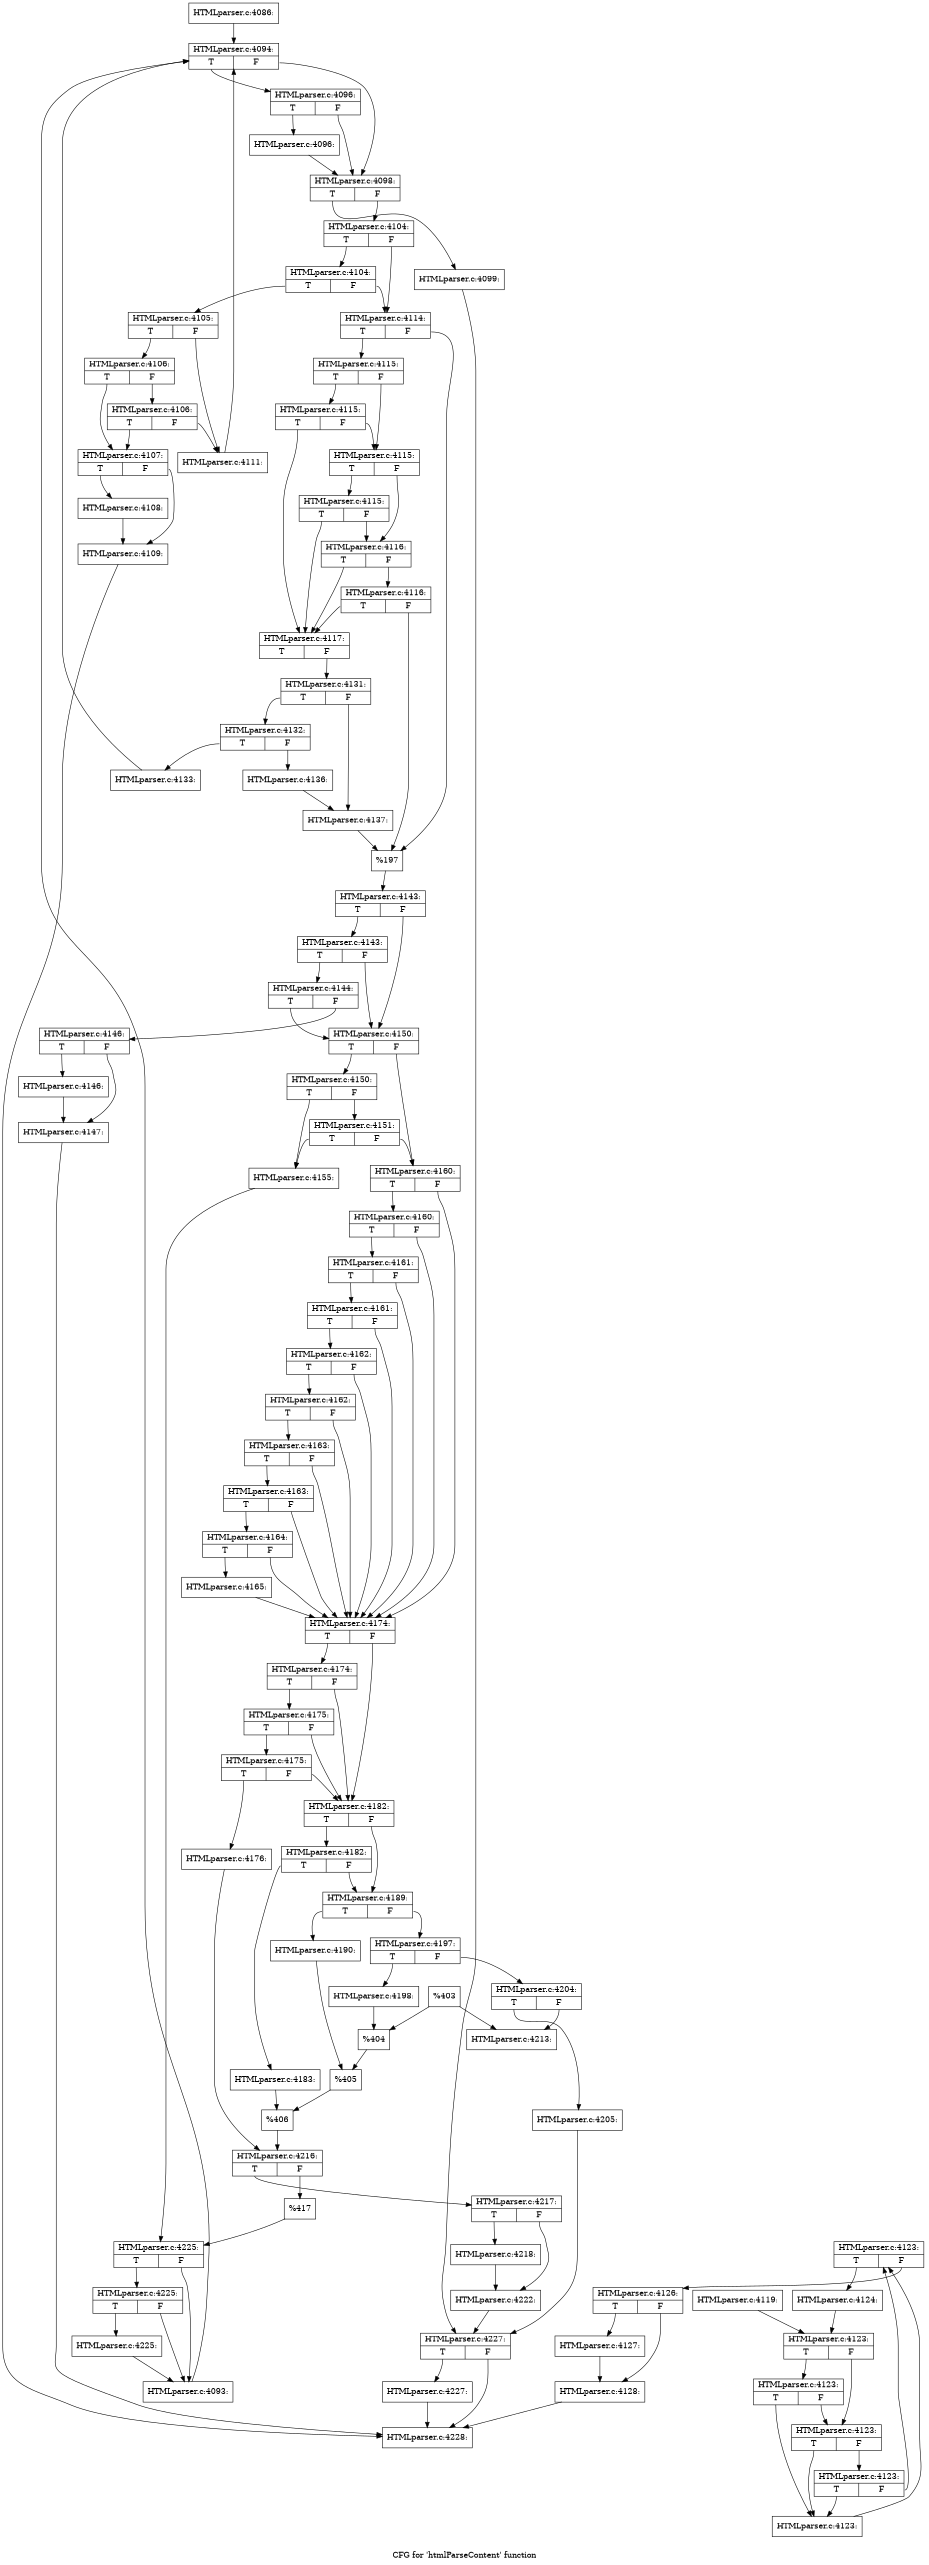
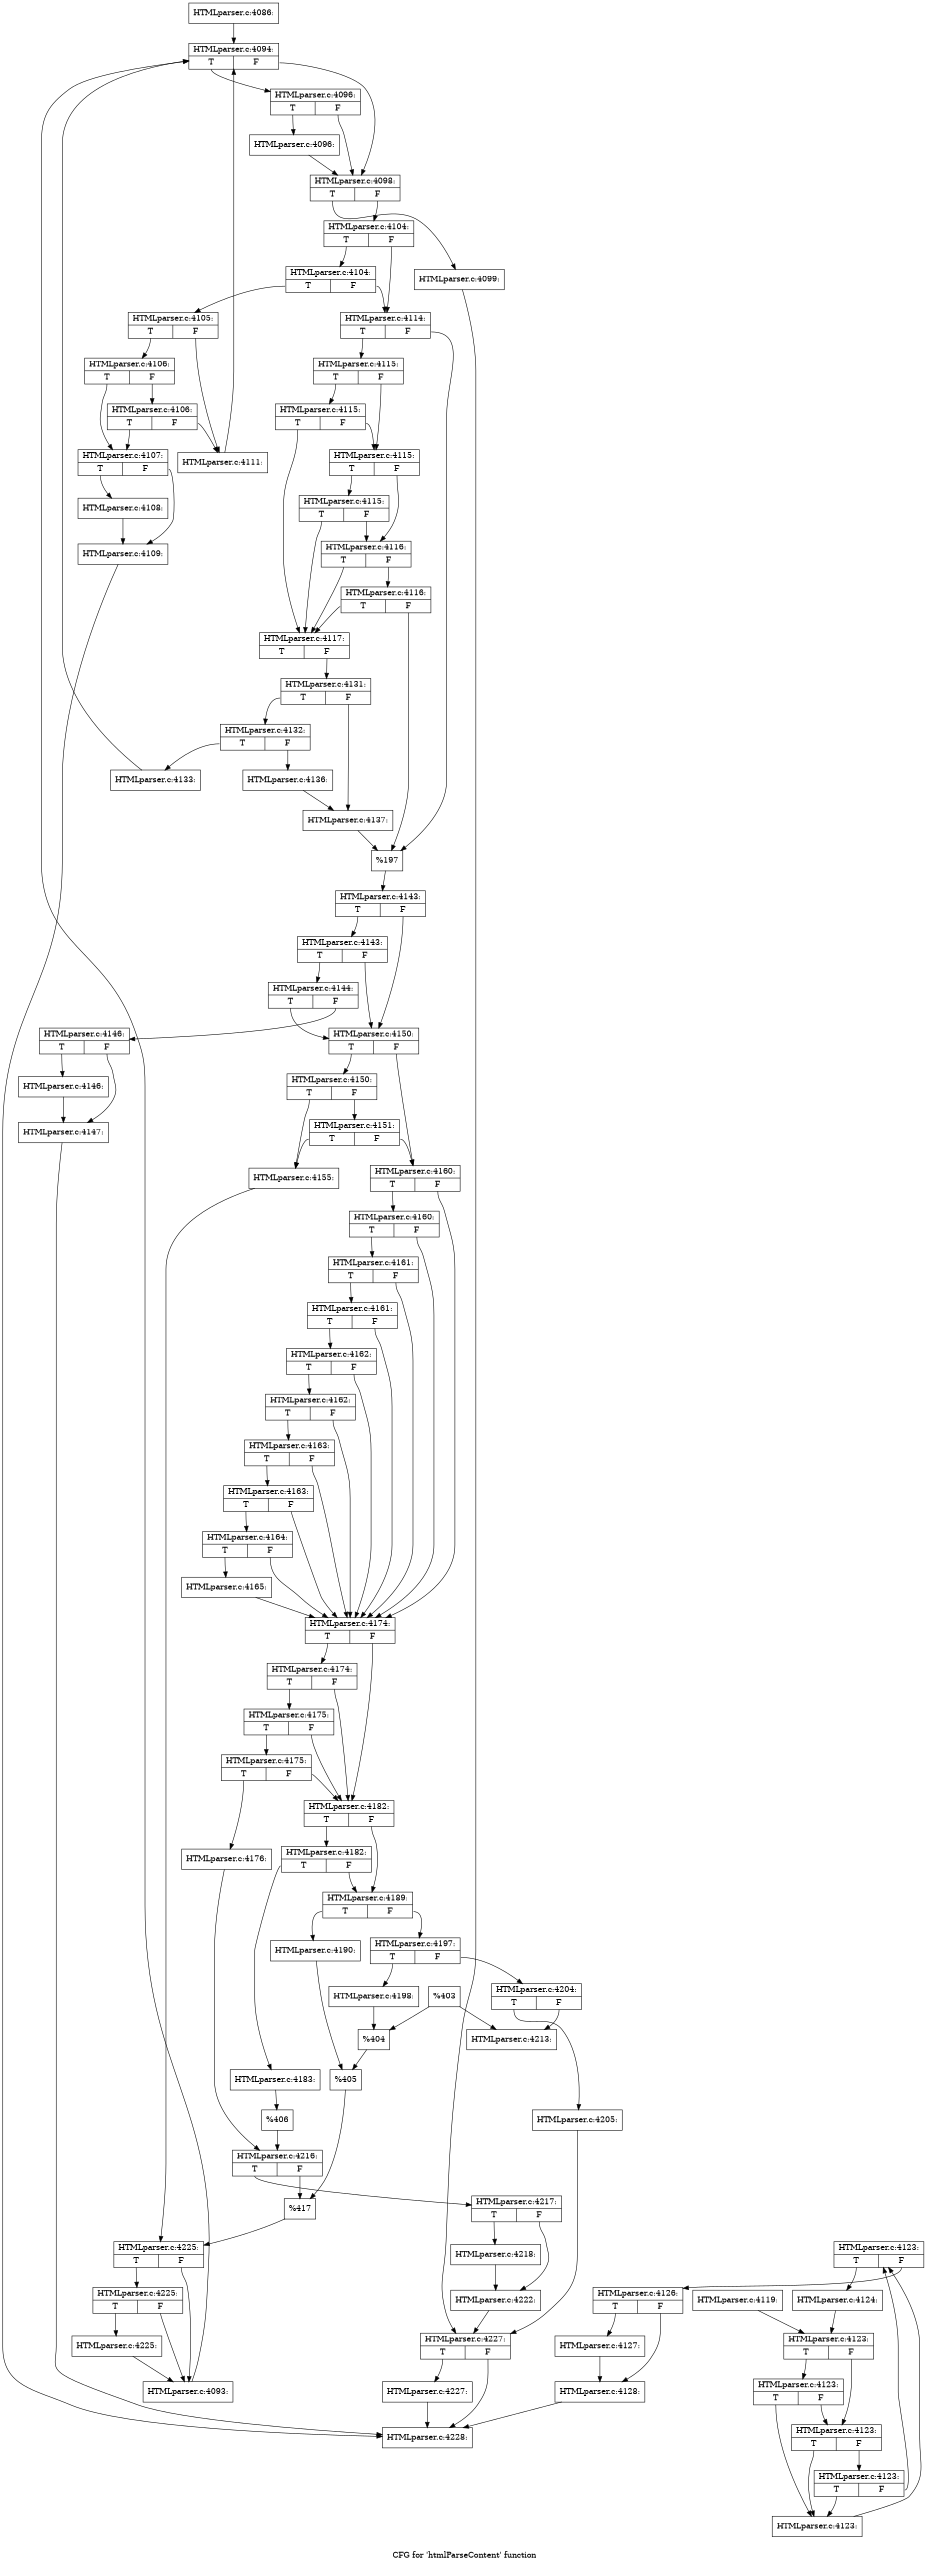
(315, 2099) -> (338, 2145)
